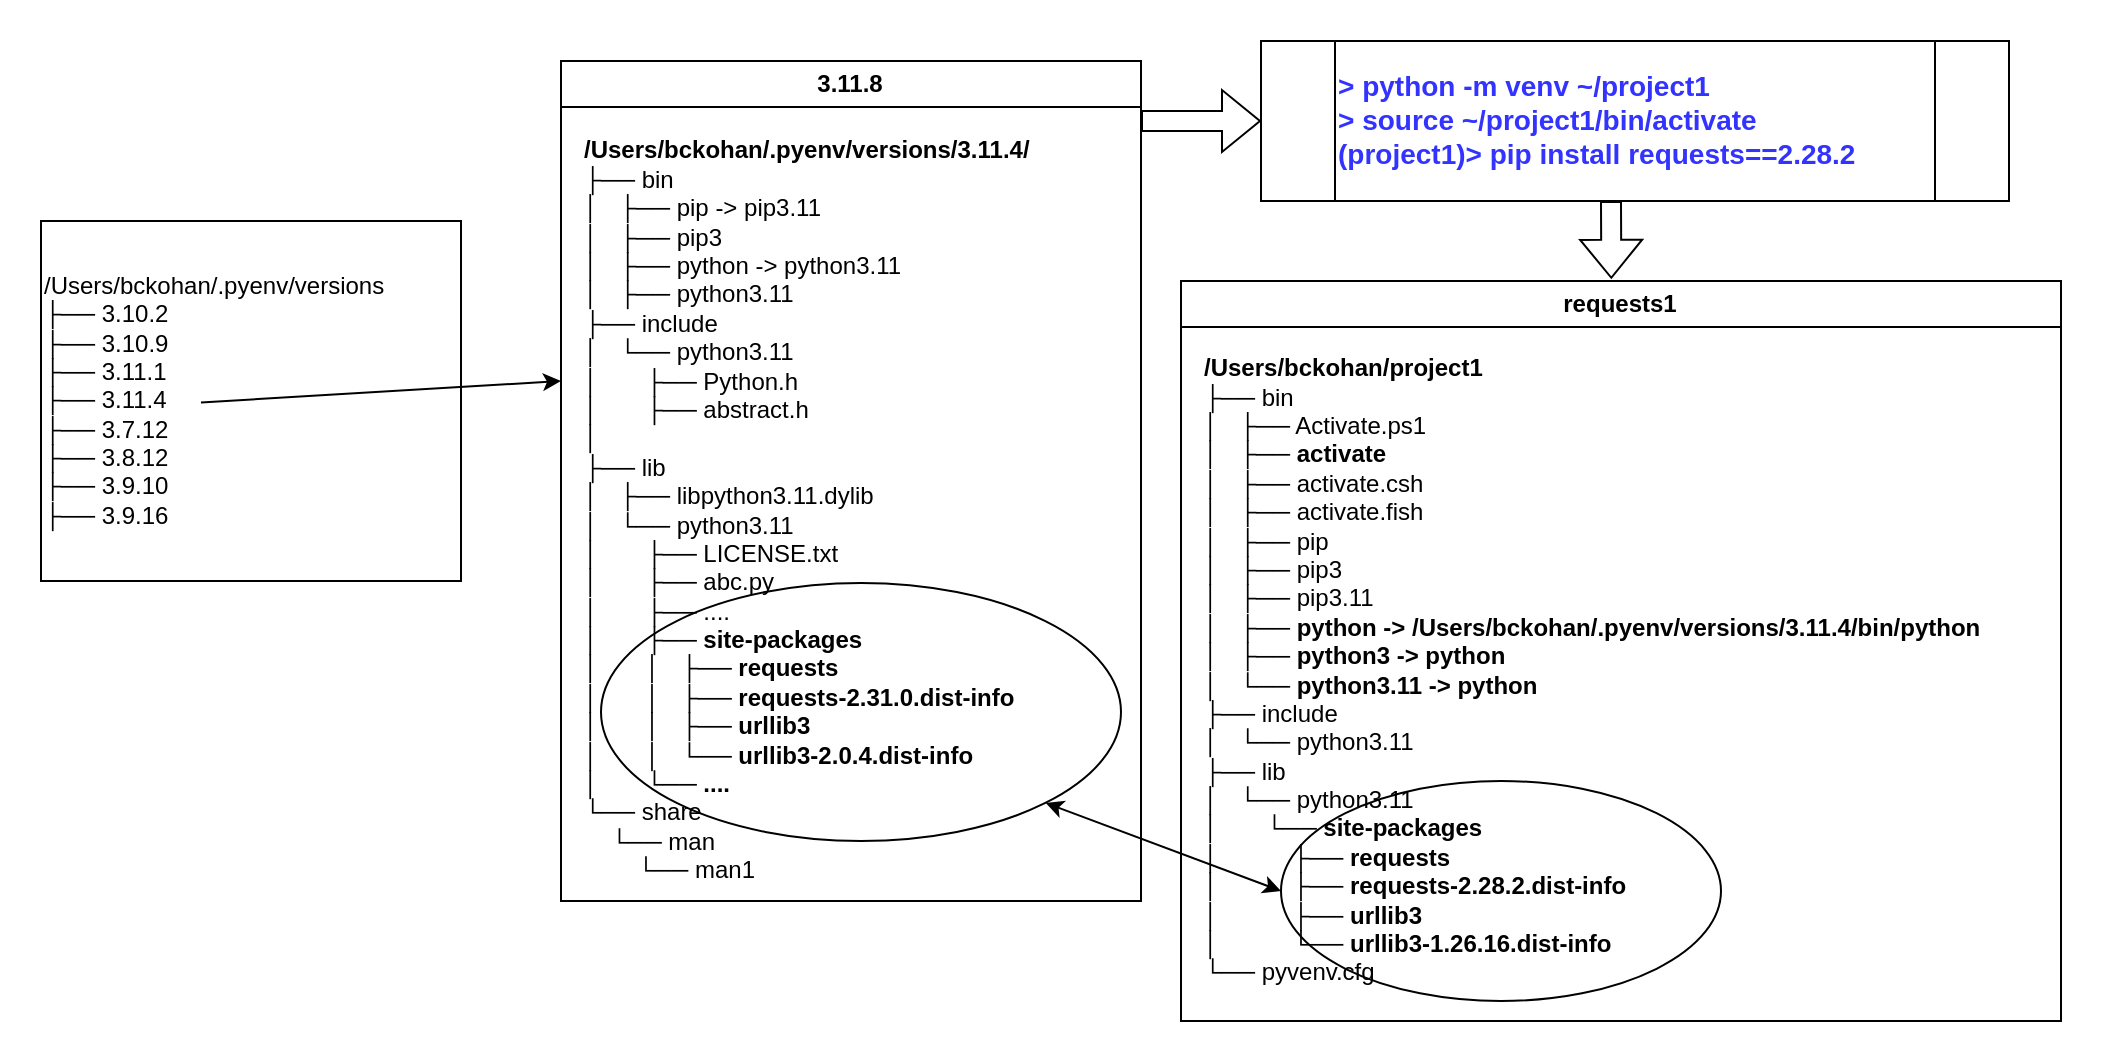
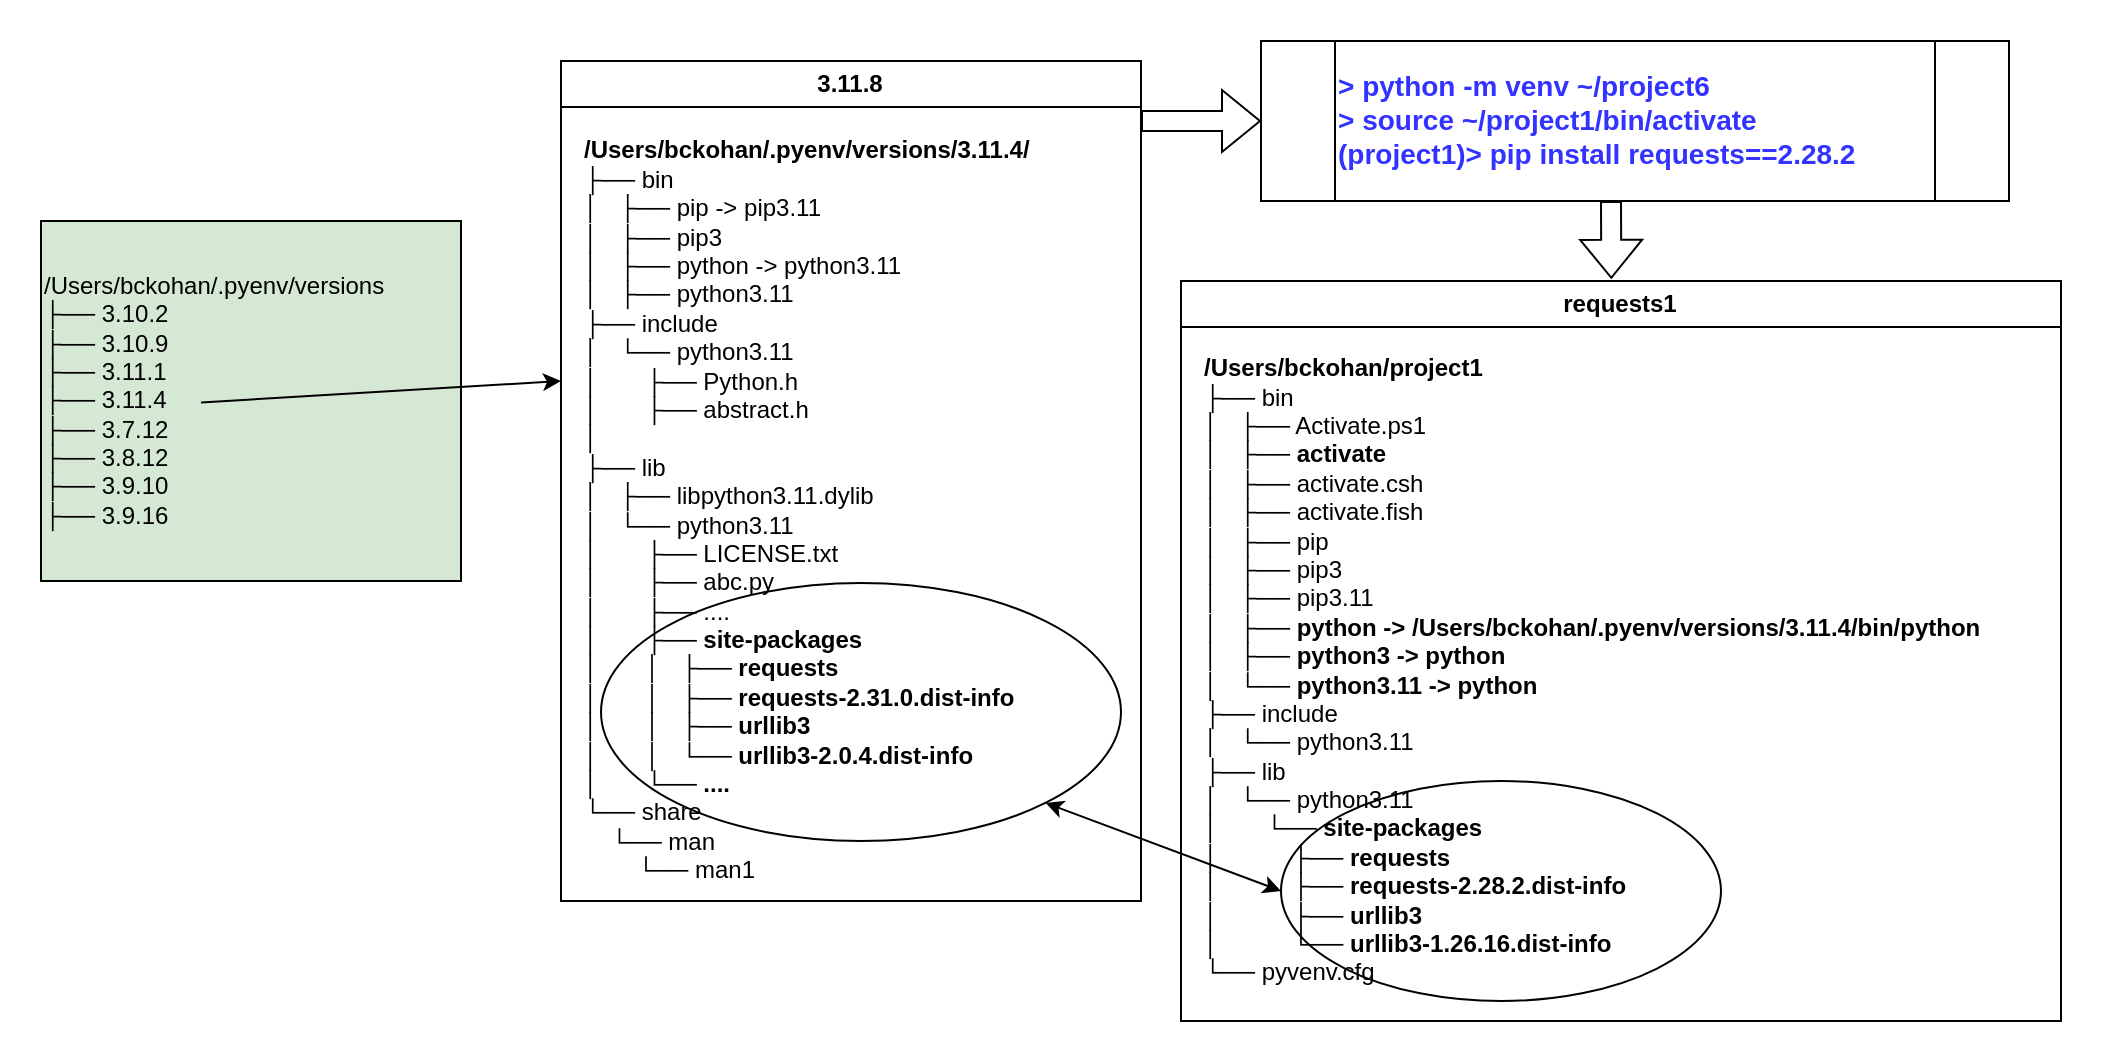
(1580, 121) -> (1580, 121)
(251, 401) -> (251, 401)
